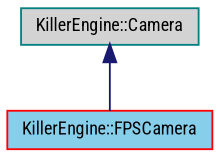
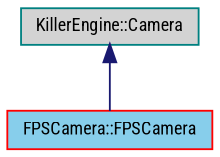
(110, 130) -> (110, 130)
